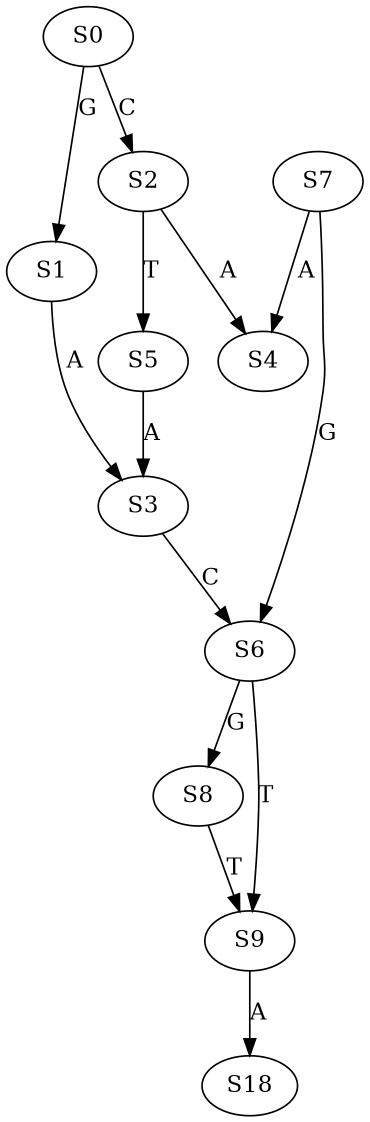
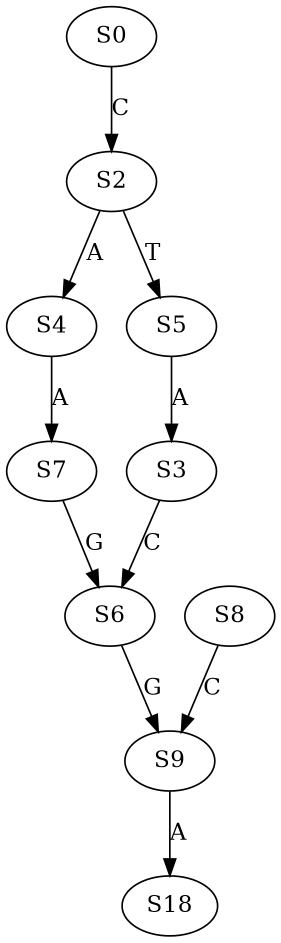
(293, 264) -> (52, 390)
(52, 271) -> none
(227, 716) -> none
(266, 796) -> (153, 689)
(235, 868) -> (212, 689)
